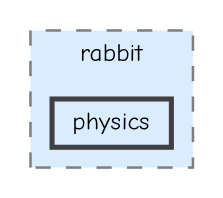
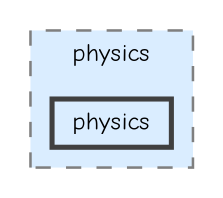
(112, 55) -> (112, 55)
